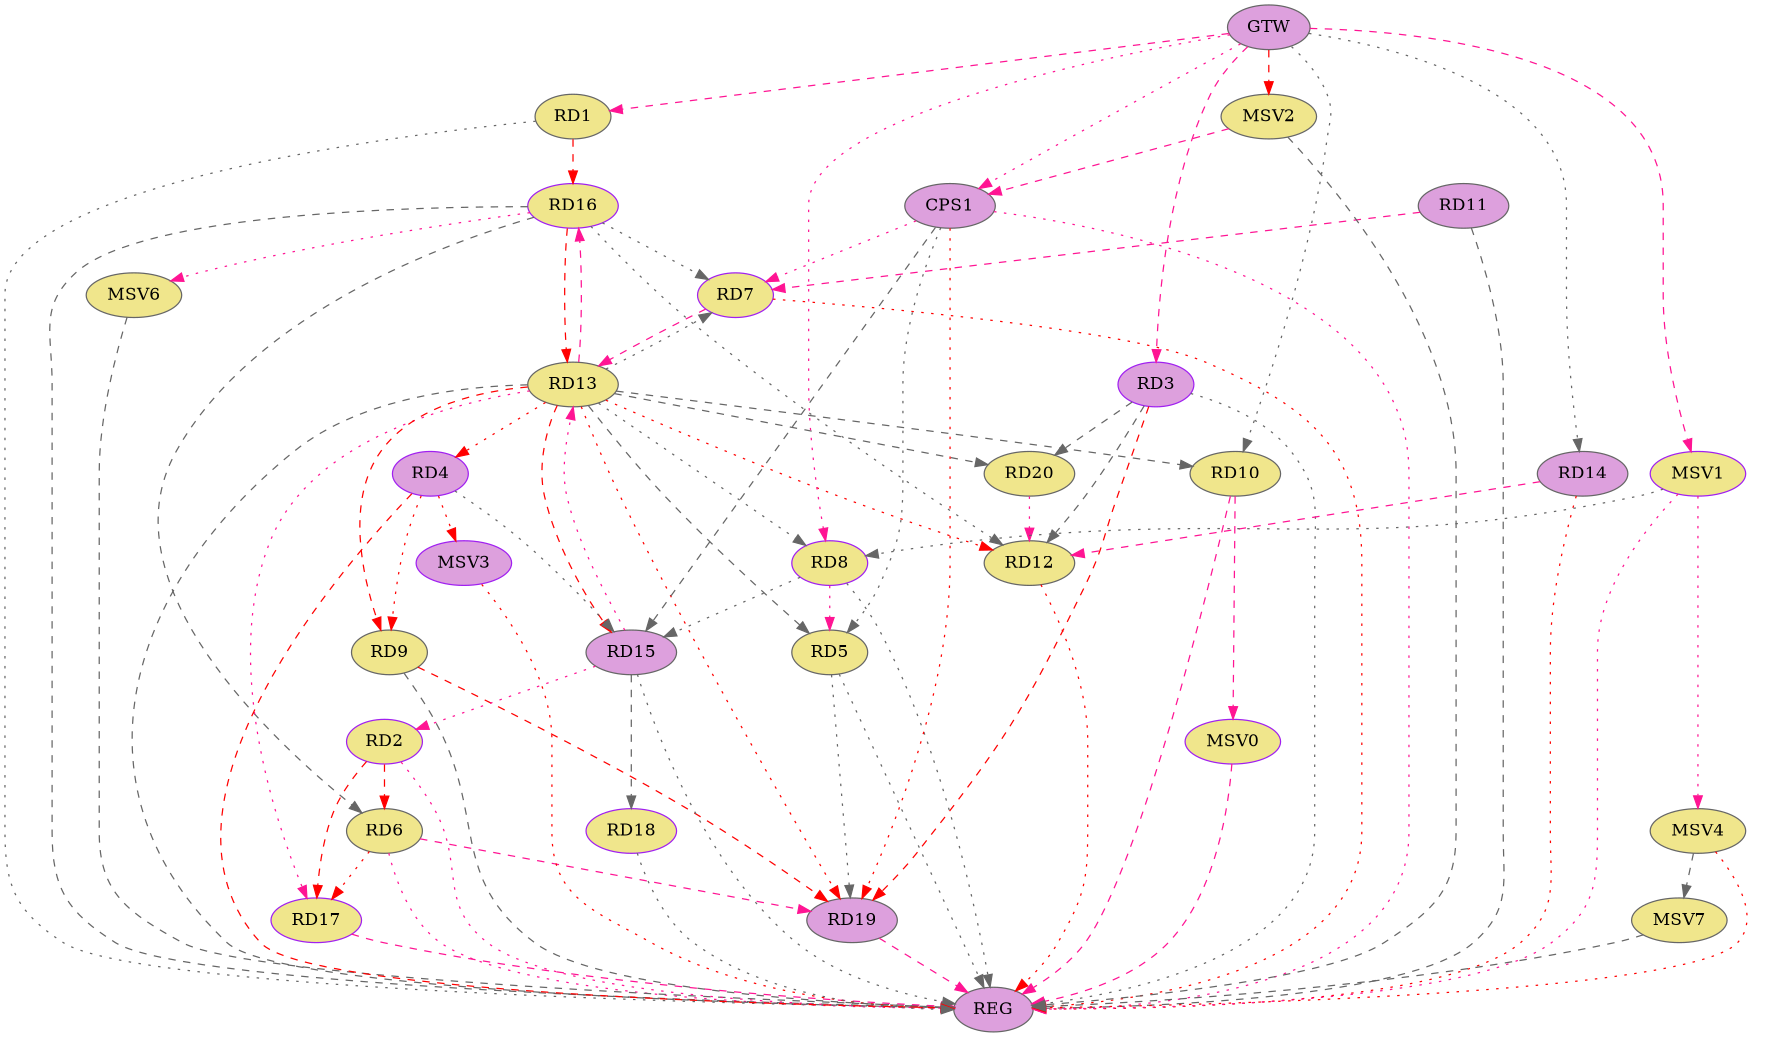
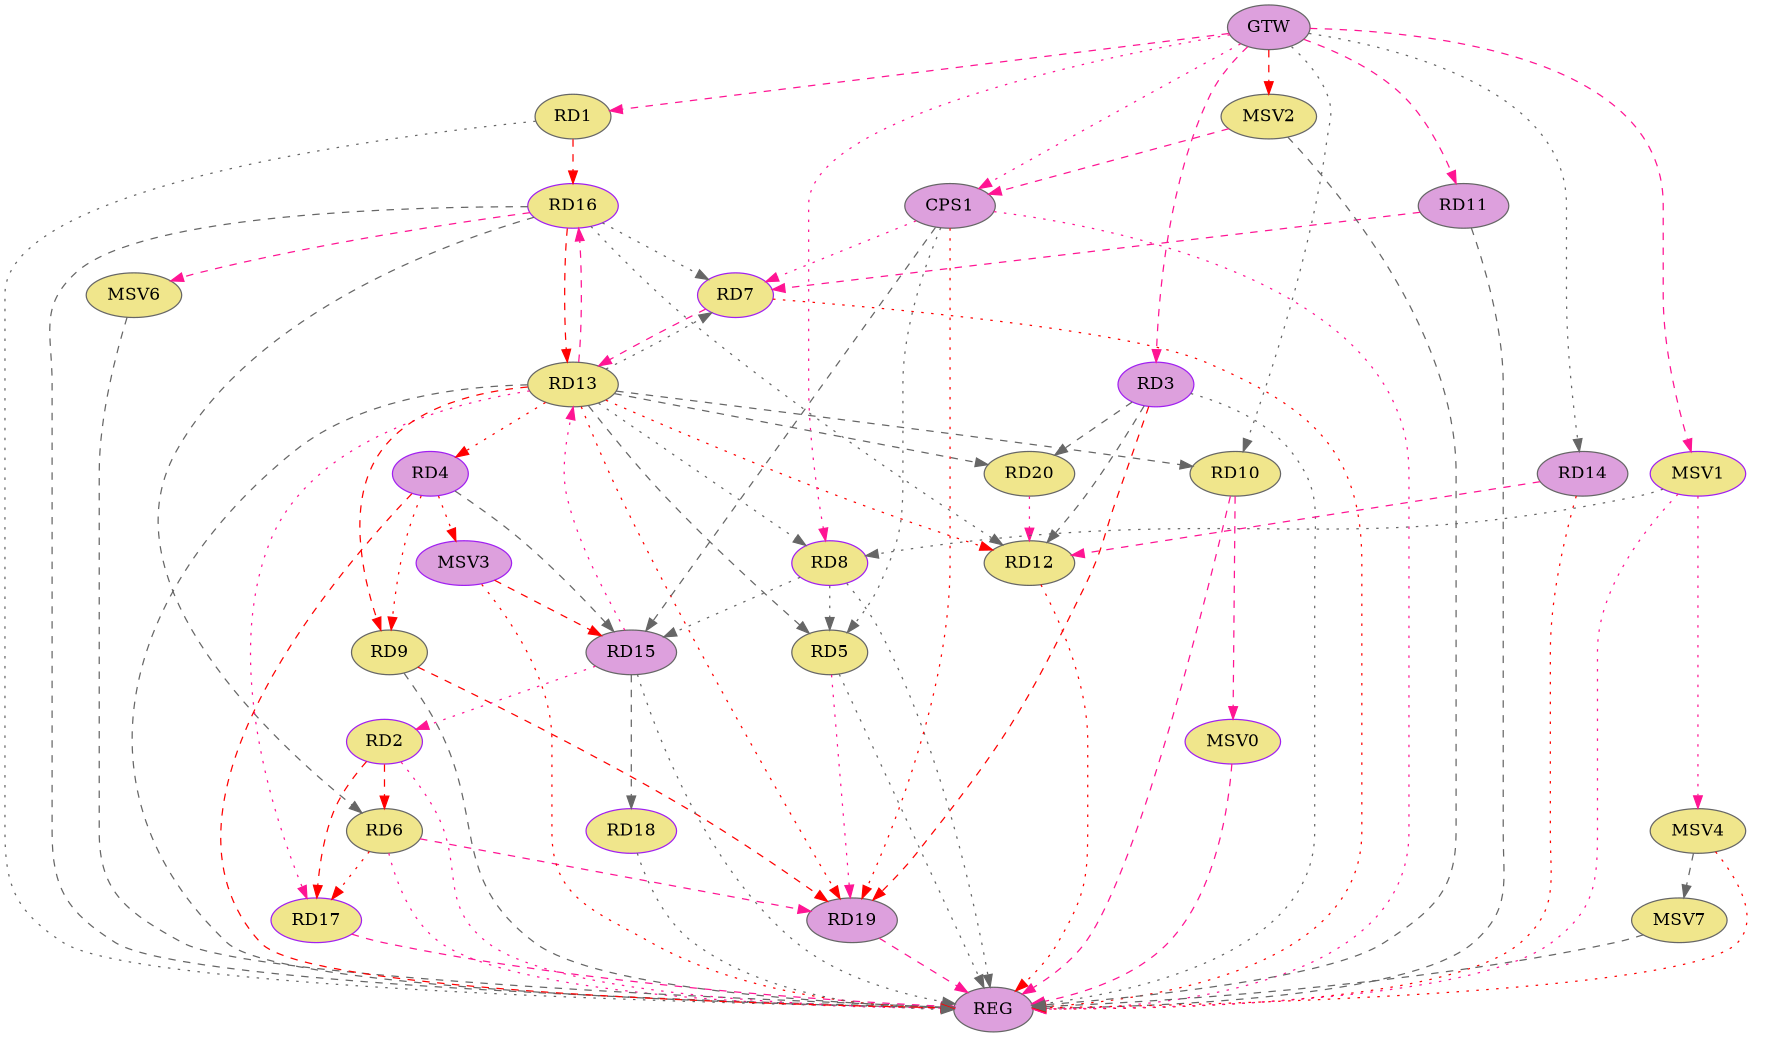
none -> (1394, 88)
(355, 240) -> (355, 240)
(551, 519) -> (542, 605)
(534, 552) -> (534, 552)
(830, 602) -> (830, 602)
(840, 780) -> (840, 780)
